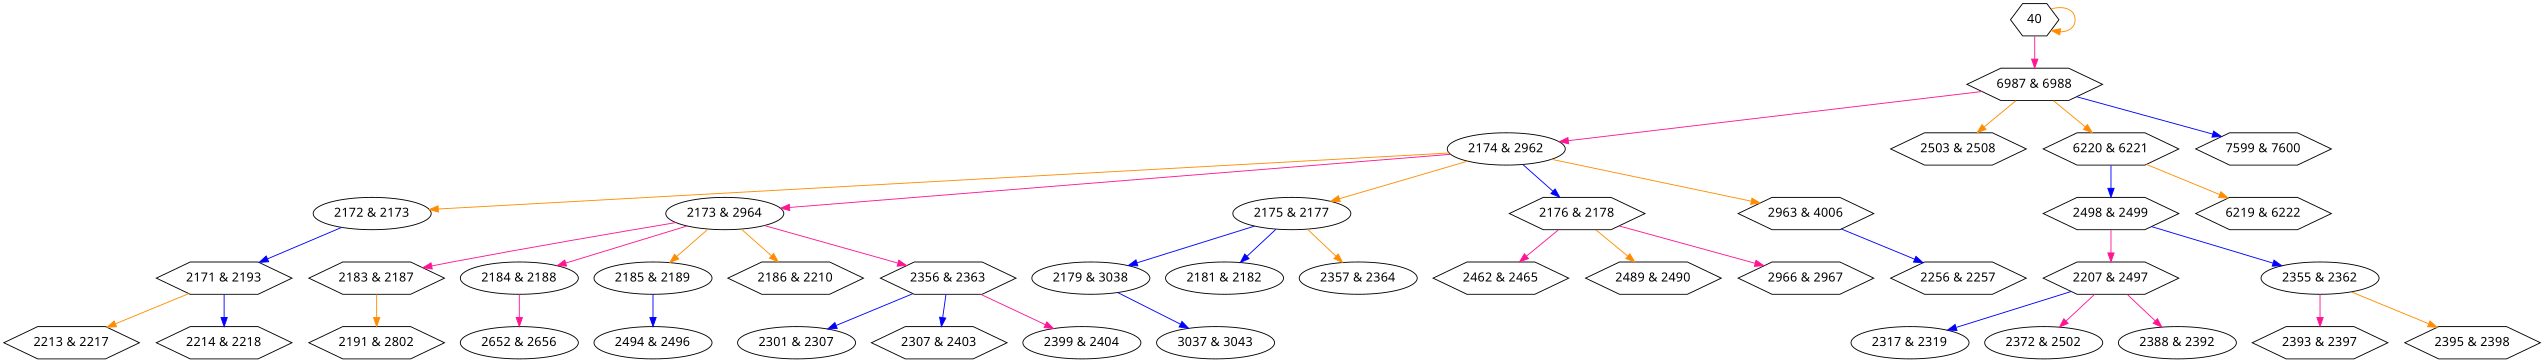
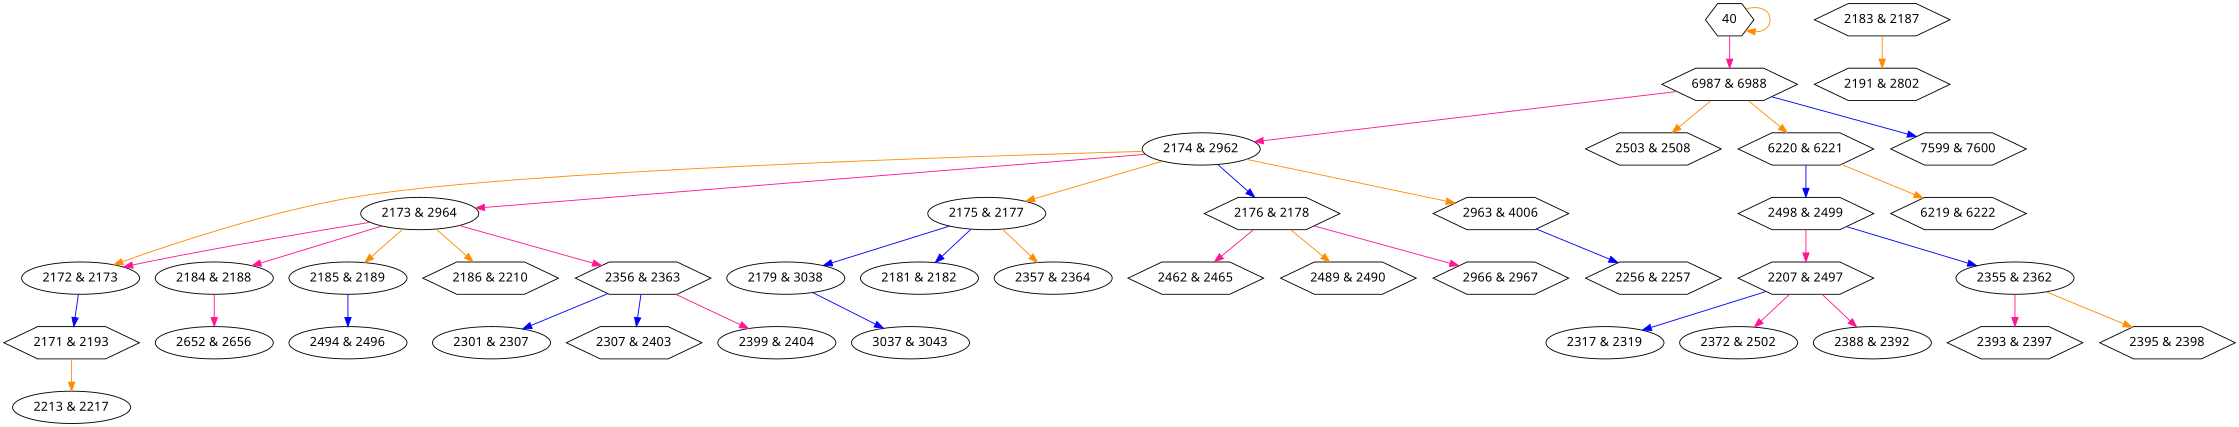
(554, 244) -> (251, 242)
(72, 343) -> (72, 407)
(224, 343) -> none
